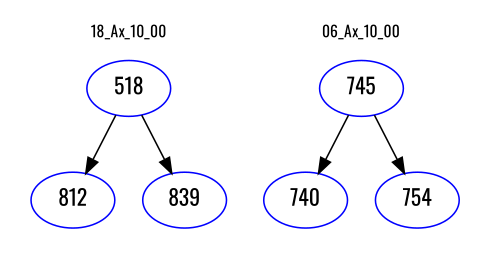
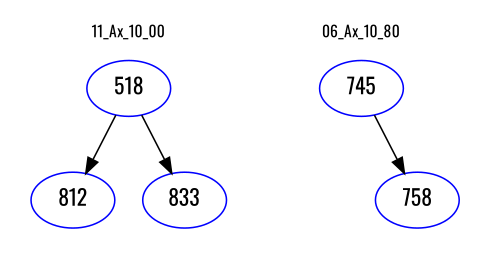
(129, 33) -> (129, 33)
(361, 33) -> (361, 33)
(185, 200) -> (185, 200)
(306, 200) -> none
(417, 200) -> (417, 200)
